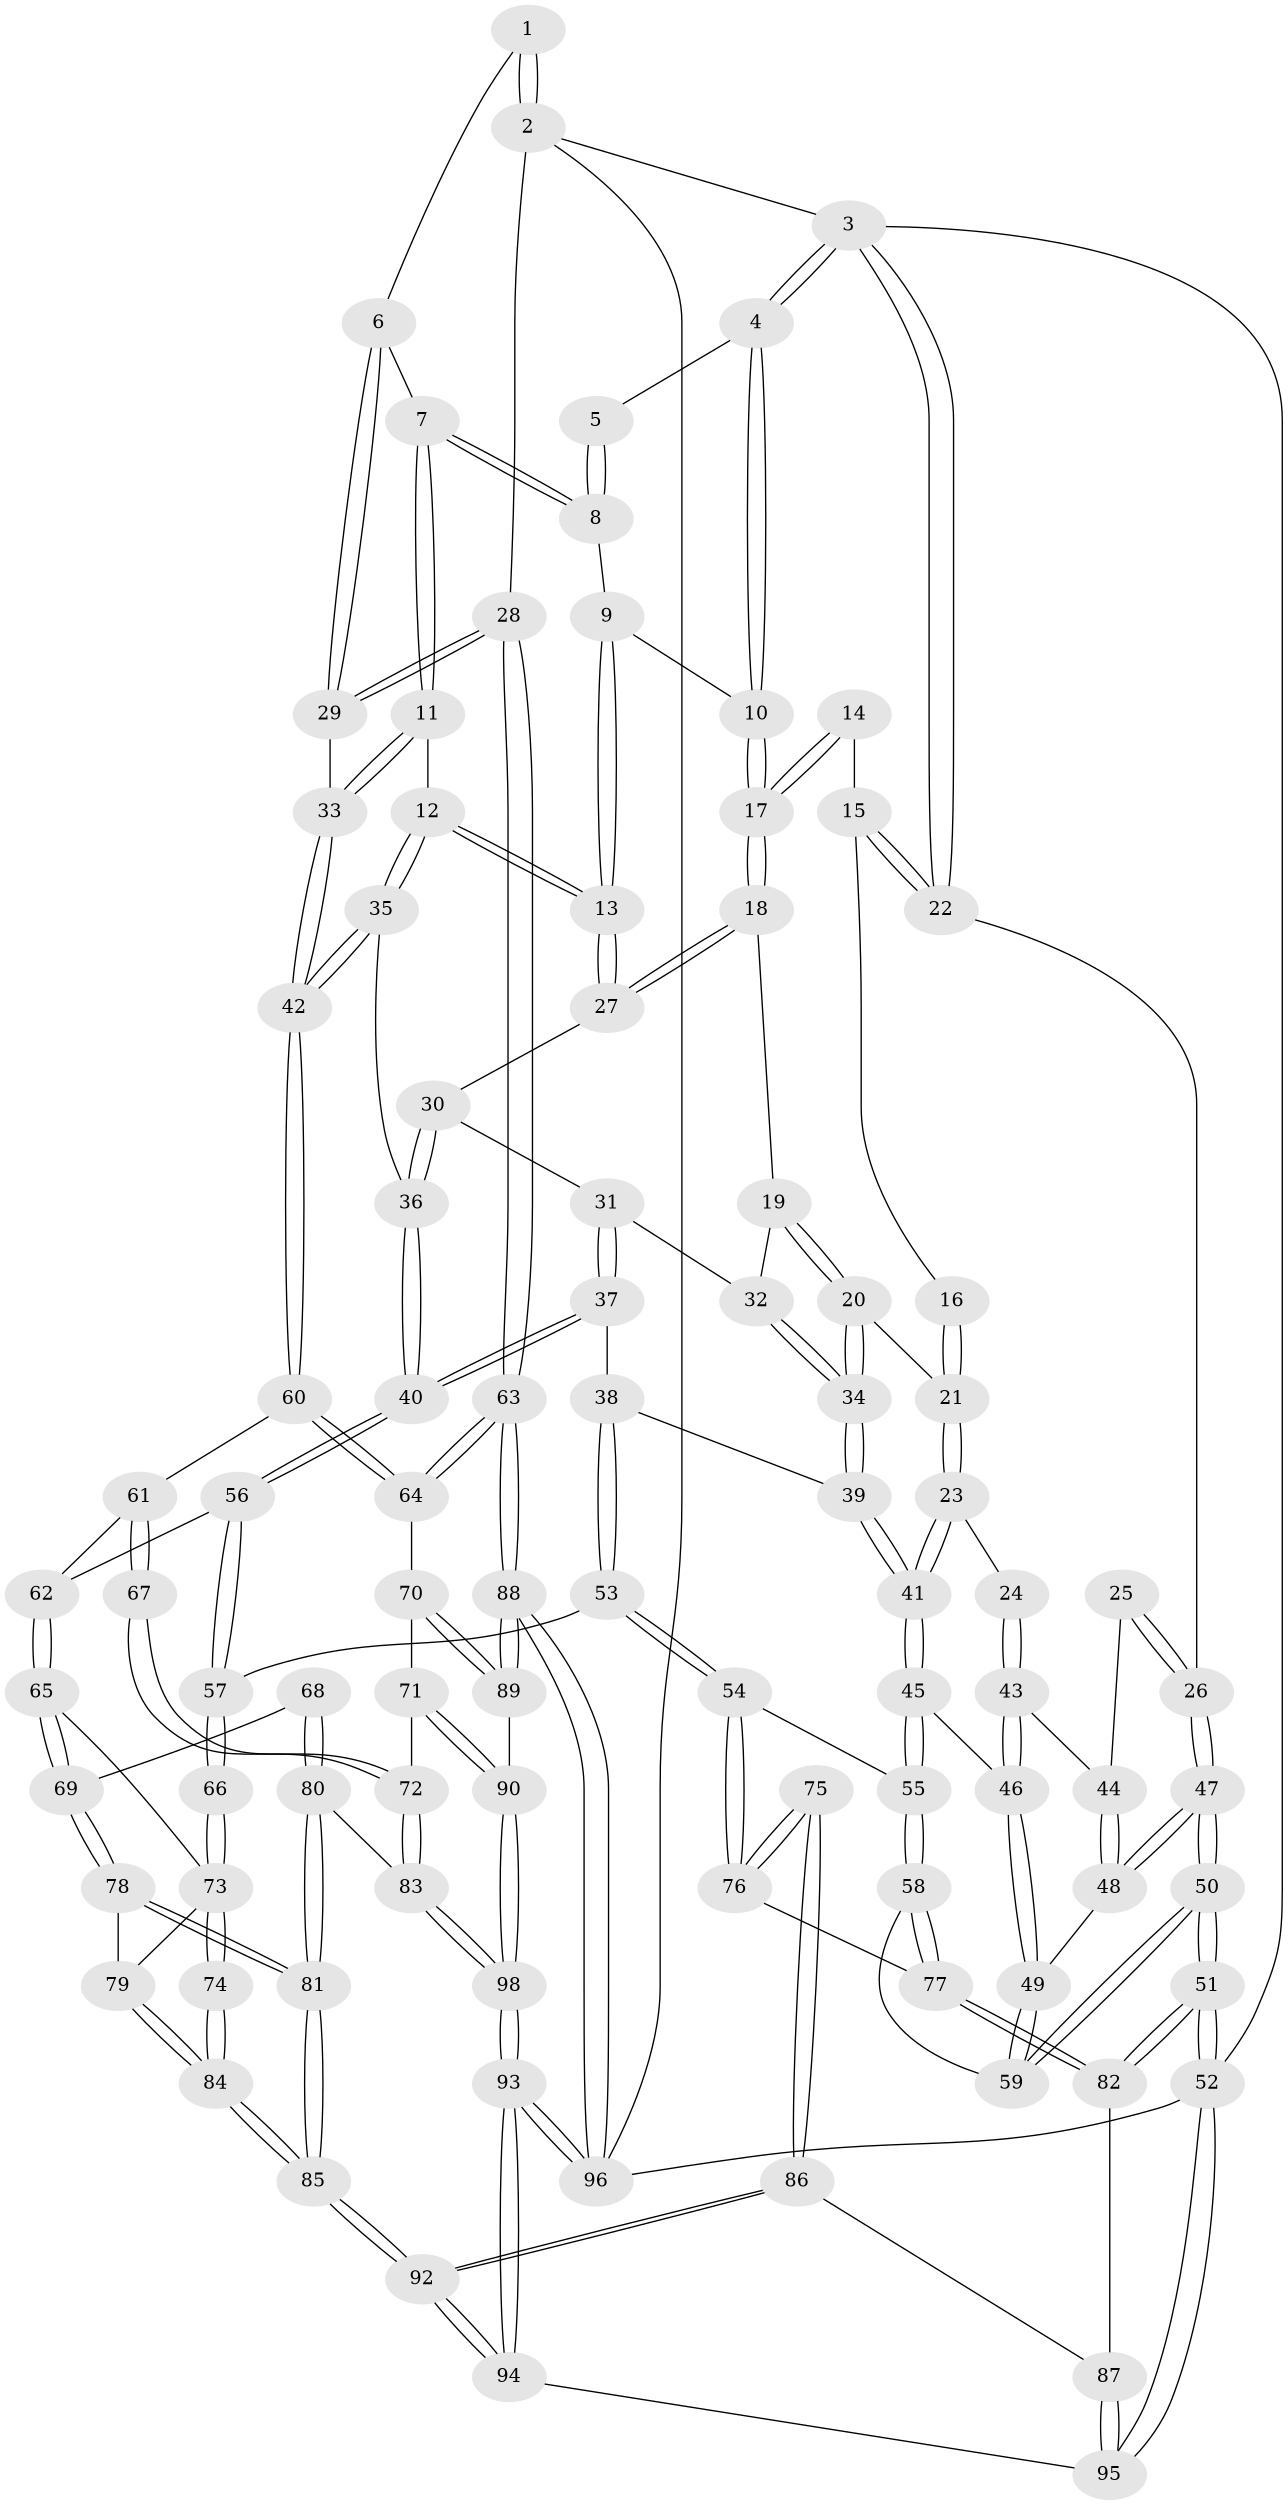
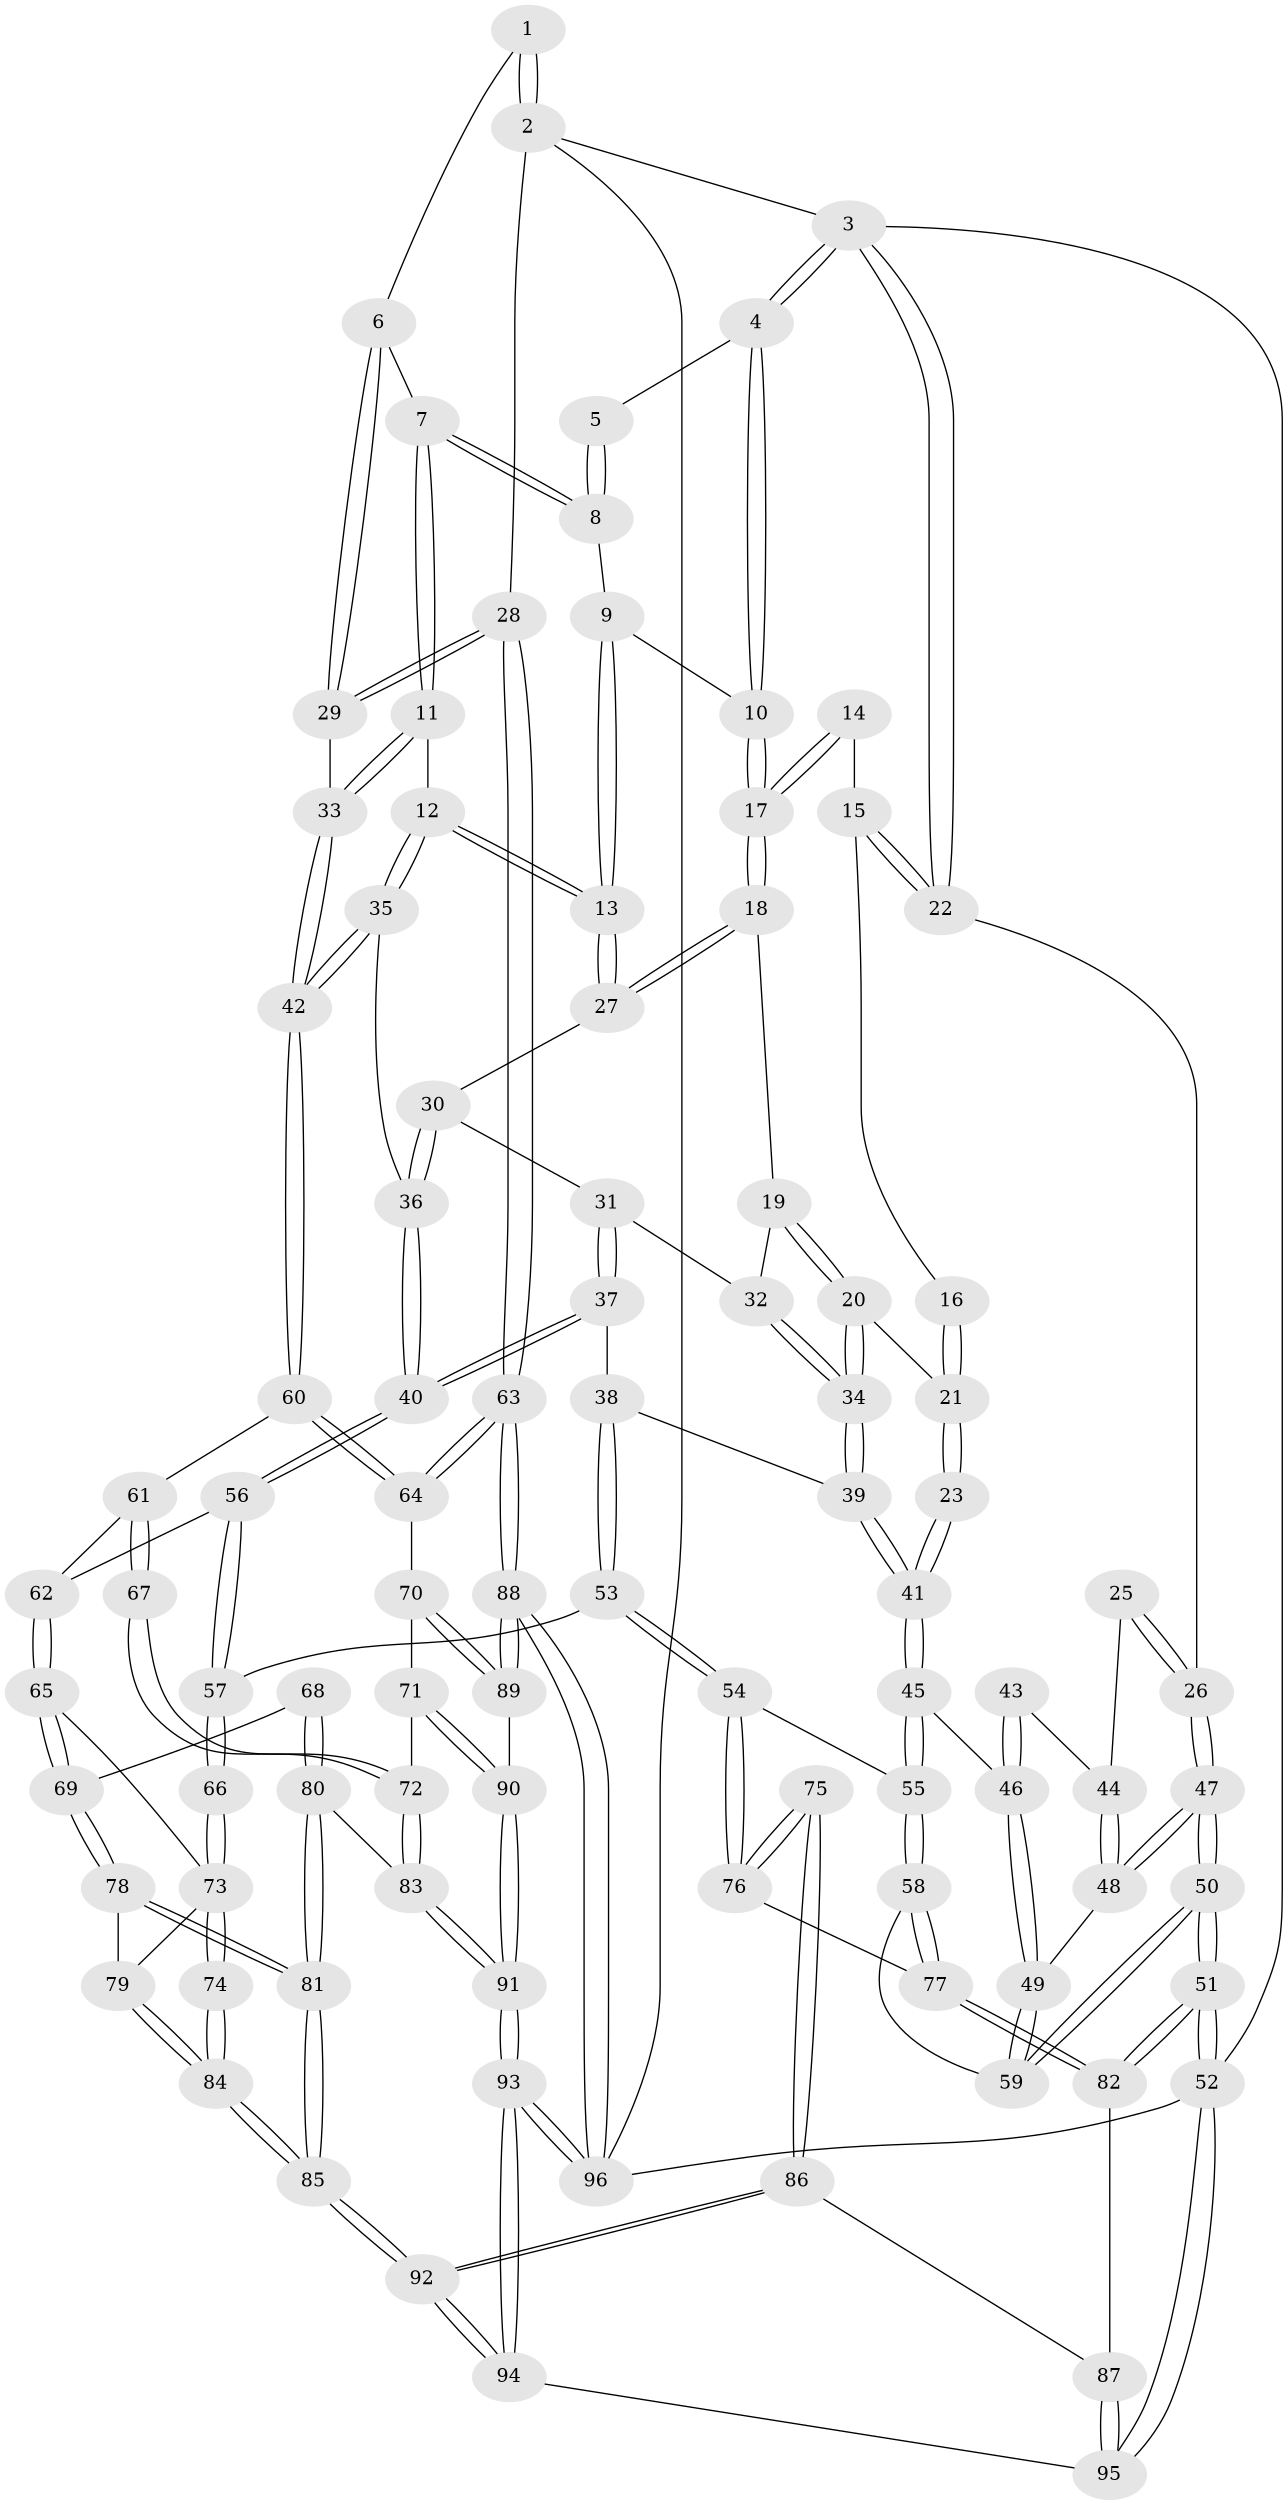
(1012, 1595) -> none
(509, 1986) -> (509, 1986)
